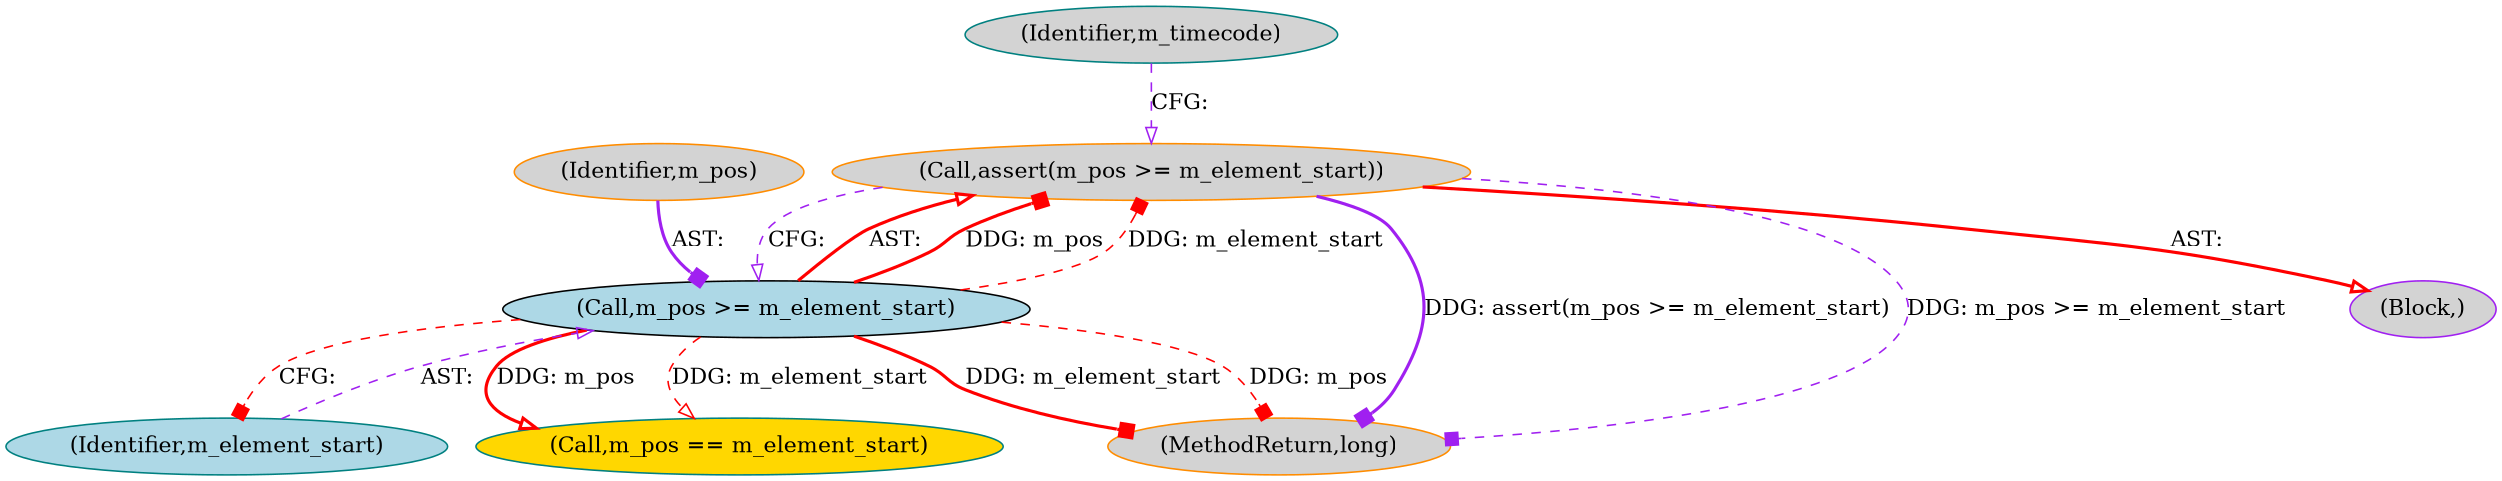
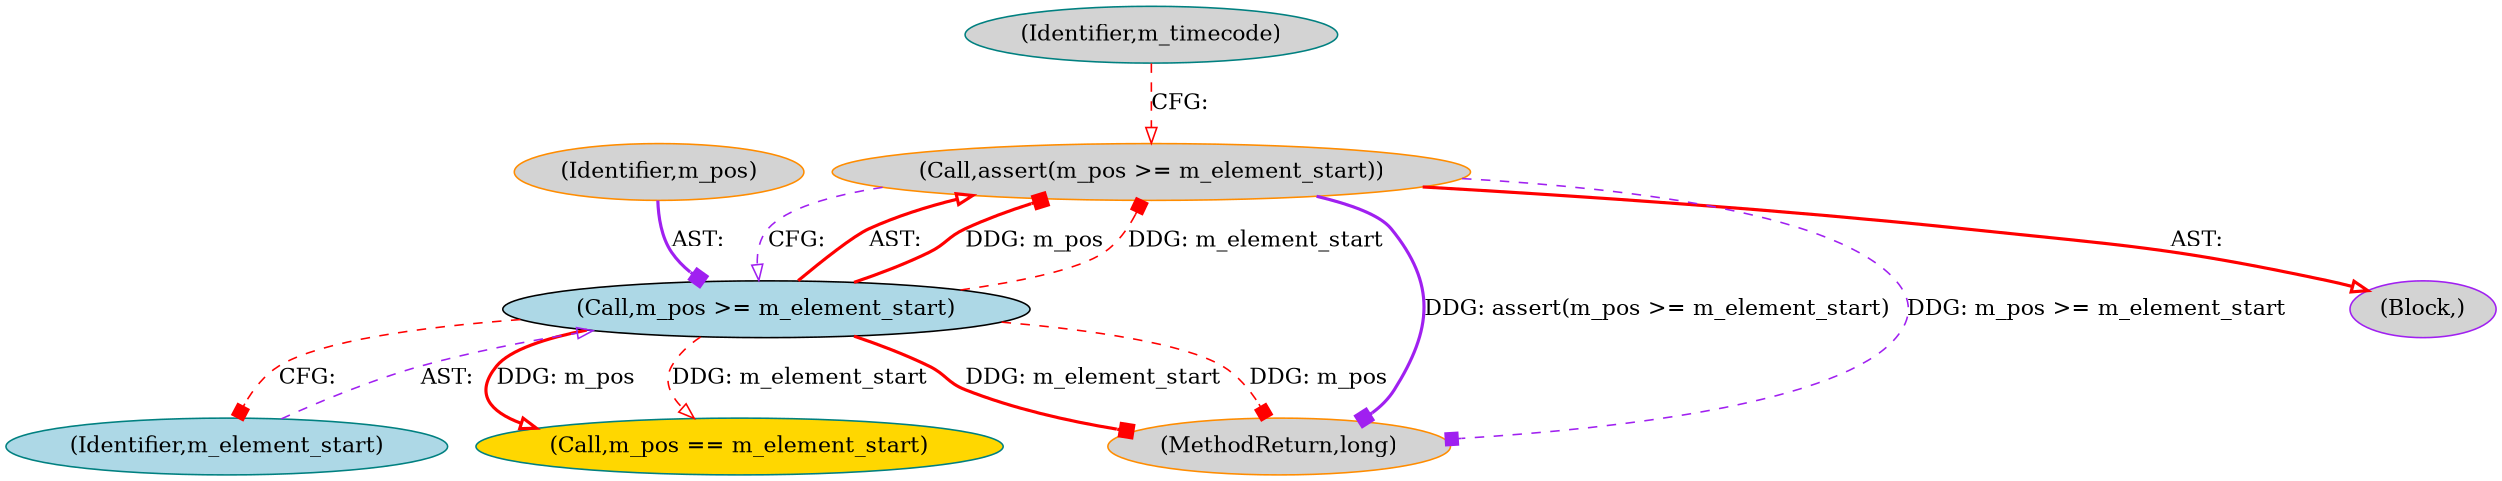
(1151, 95) -> (1151, 95)
